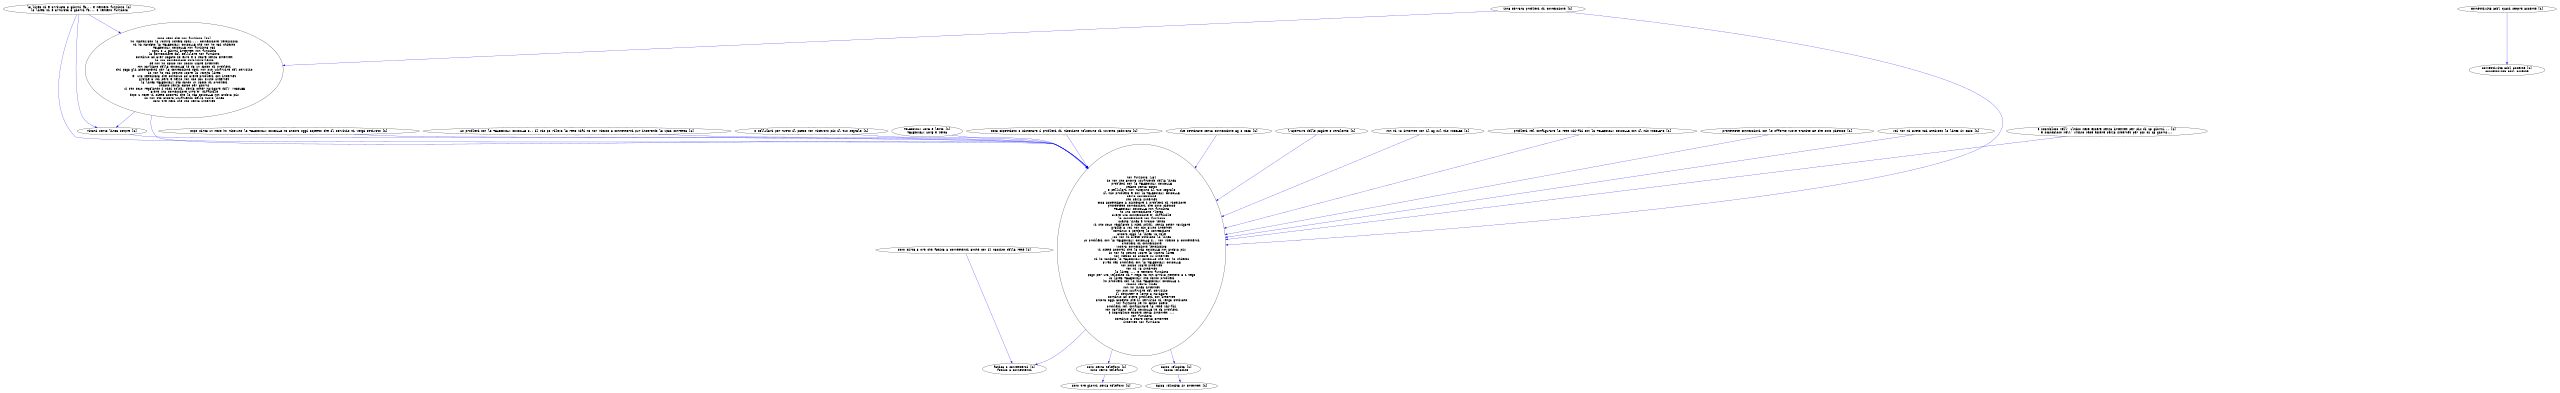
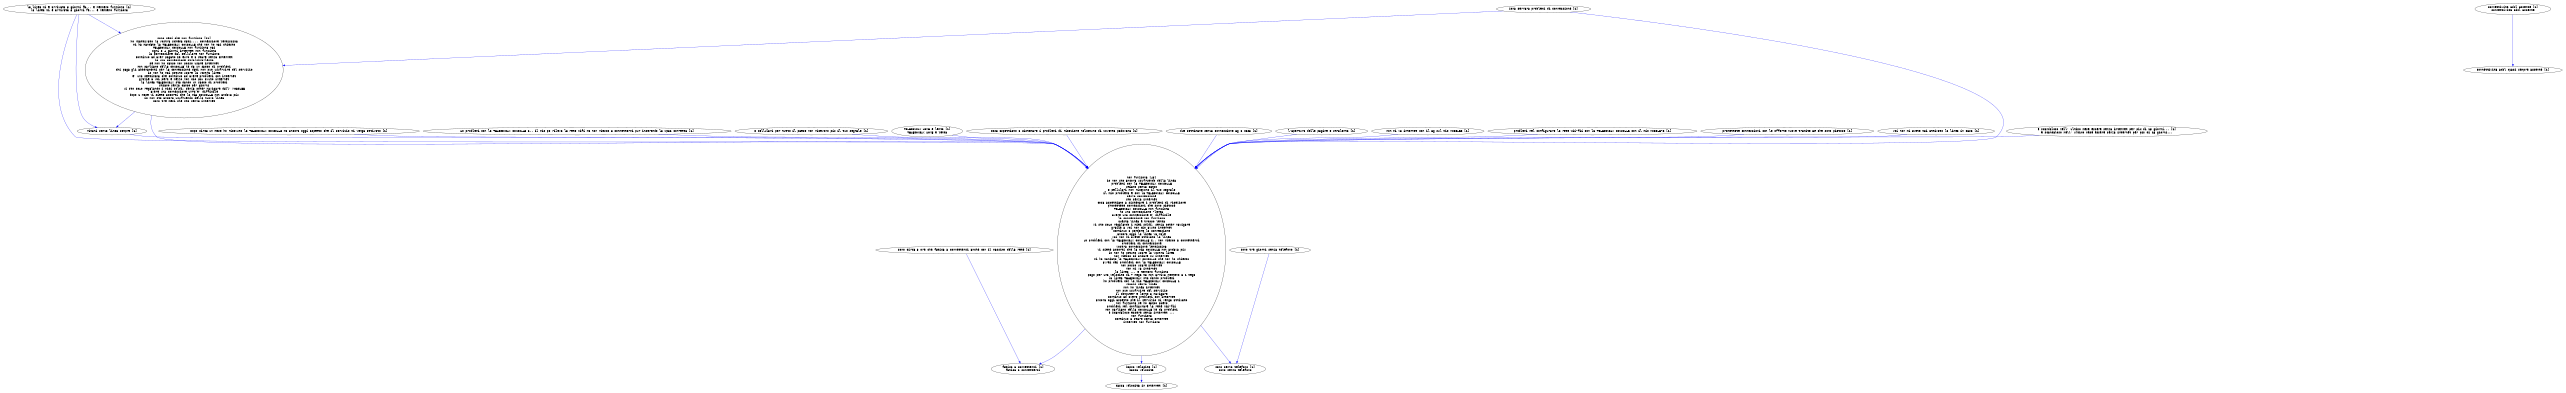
(2507, 38) -> (2513, 39)
(1104, 377) -> (1253, 308)
